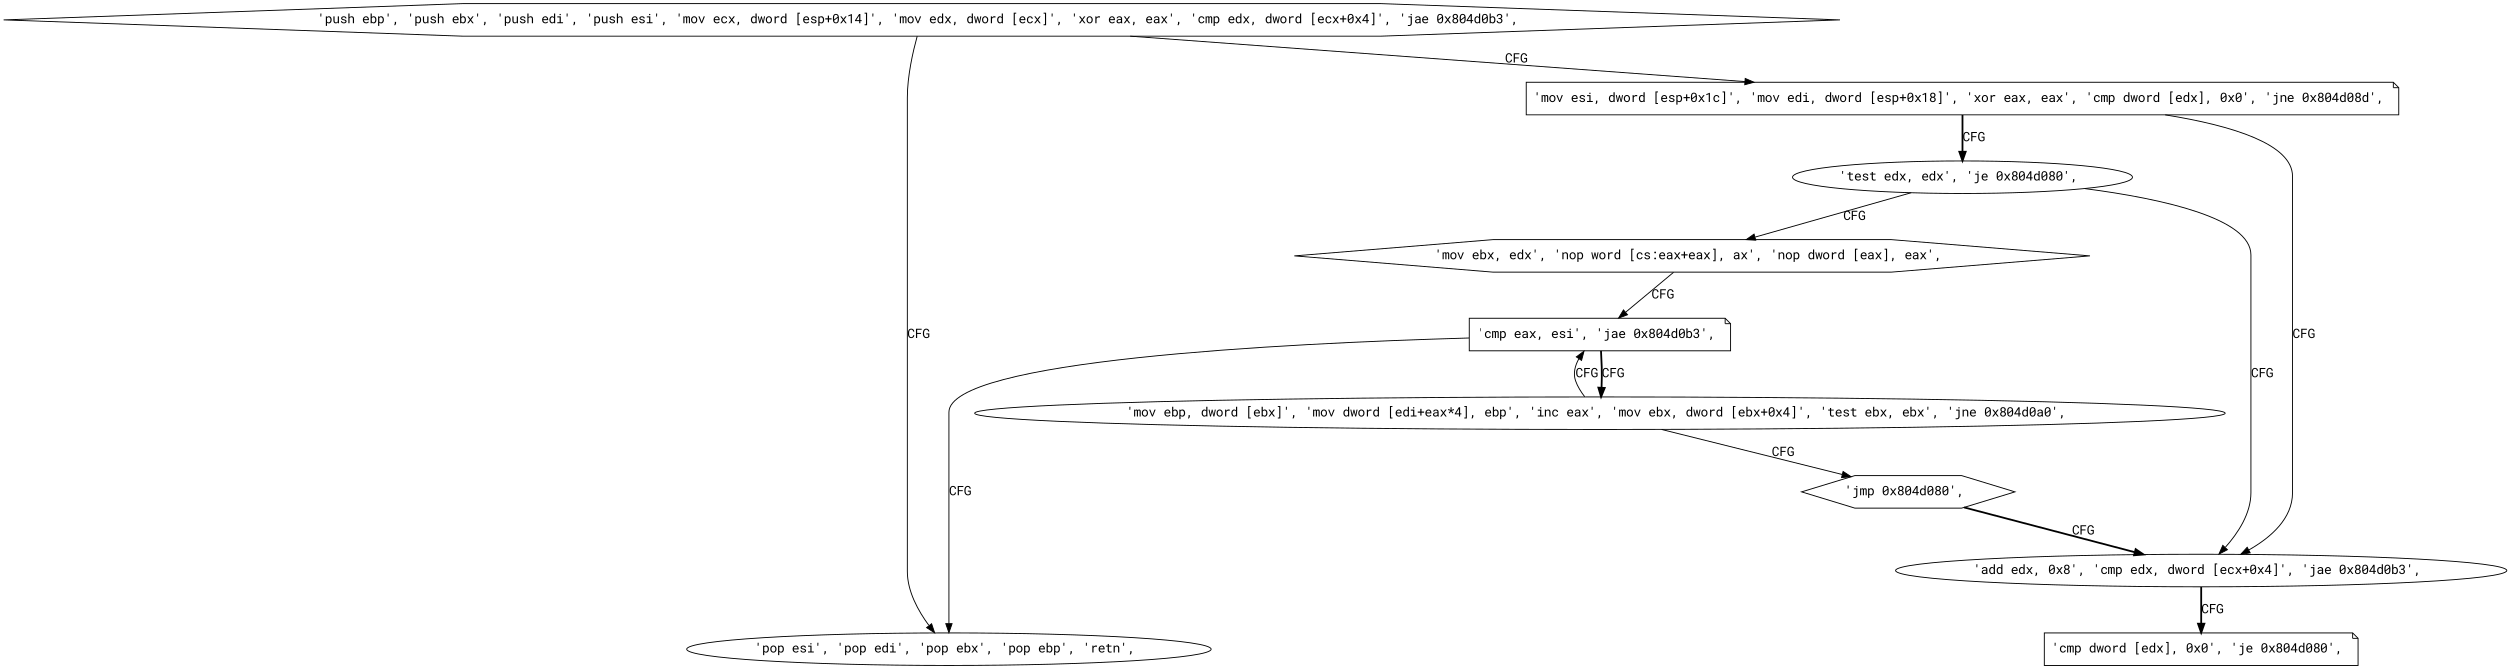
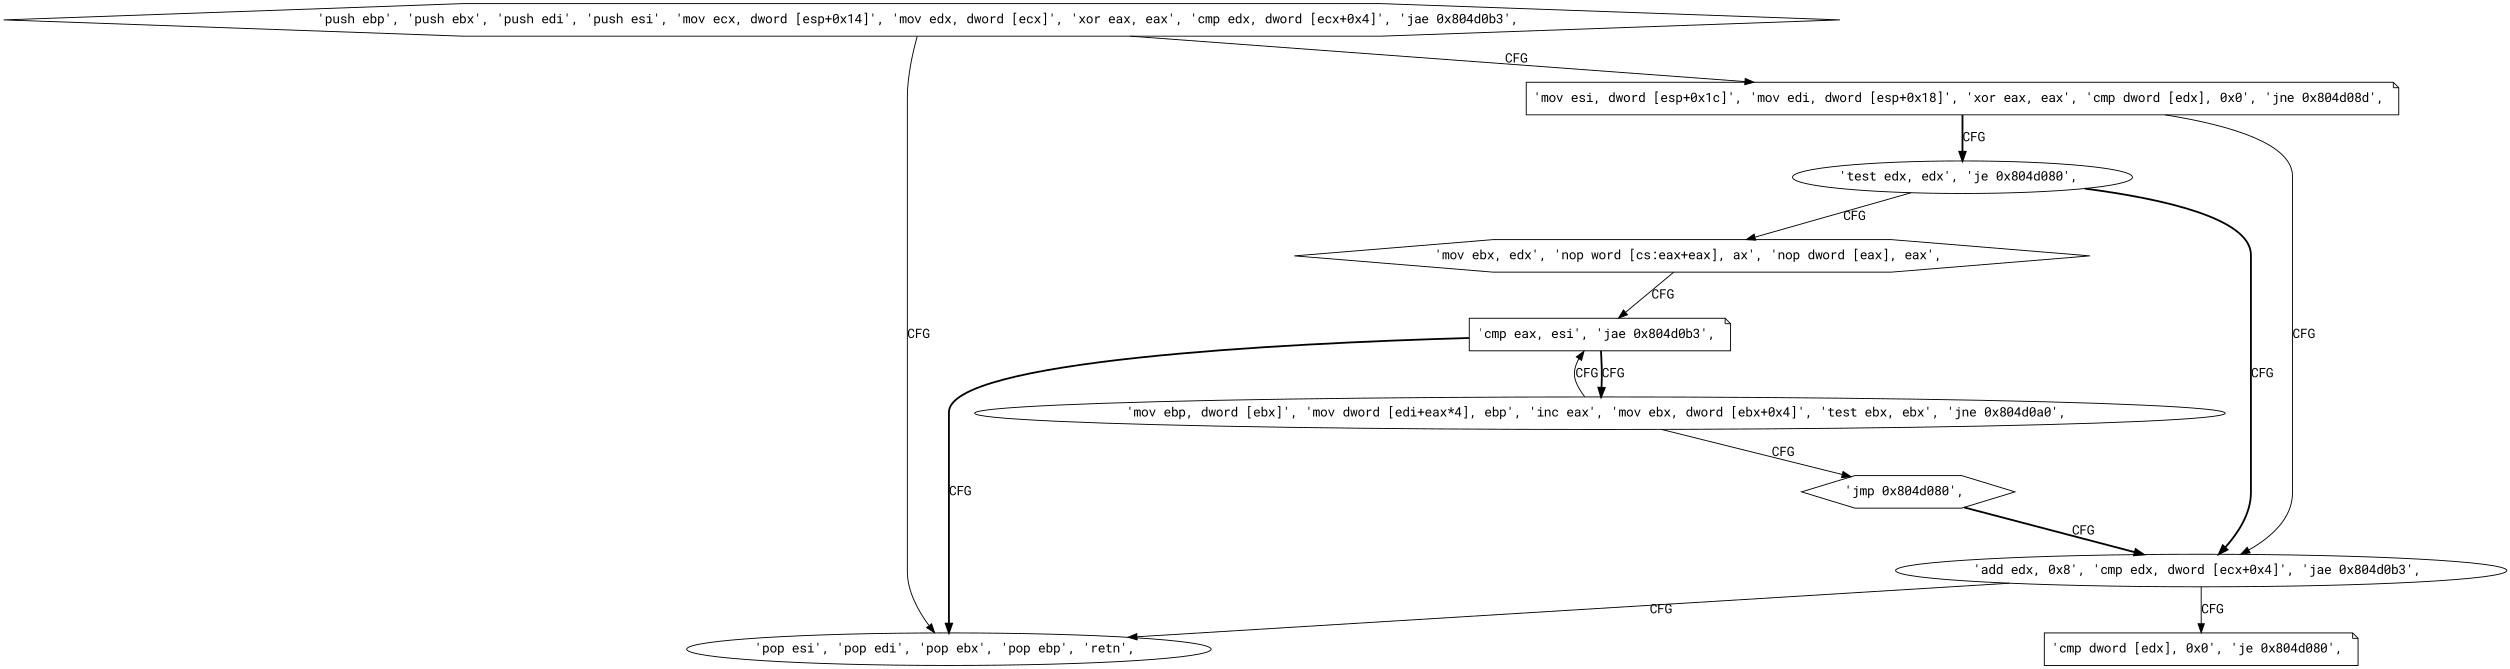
(2251, 311) -> (2251, 311)
(1098, 363) -> (1098, 363)
(2201, 605) -> (2201, 605)
none -> (1573, 610)
